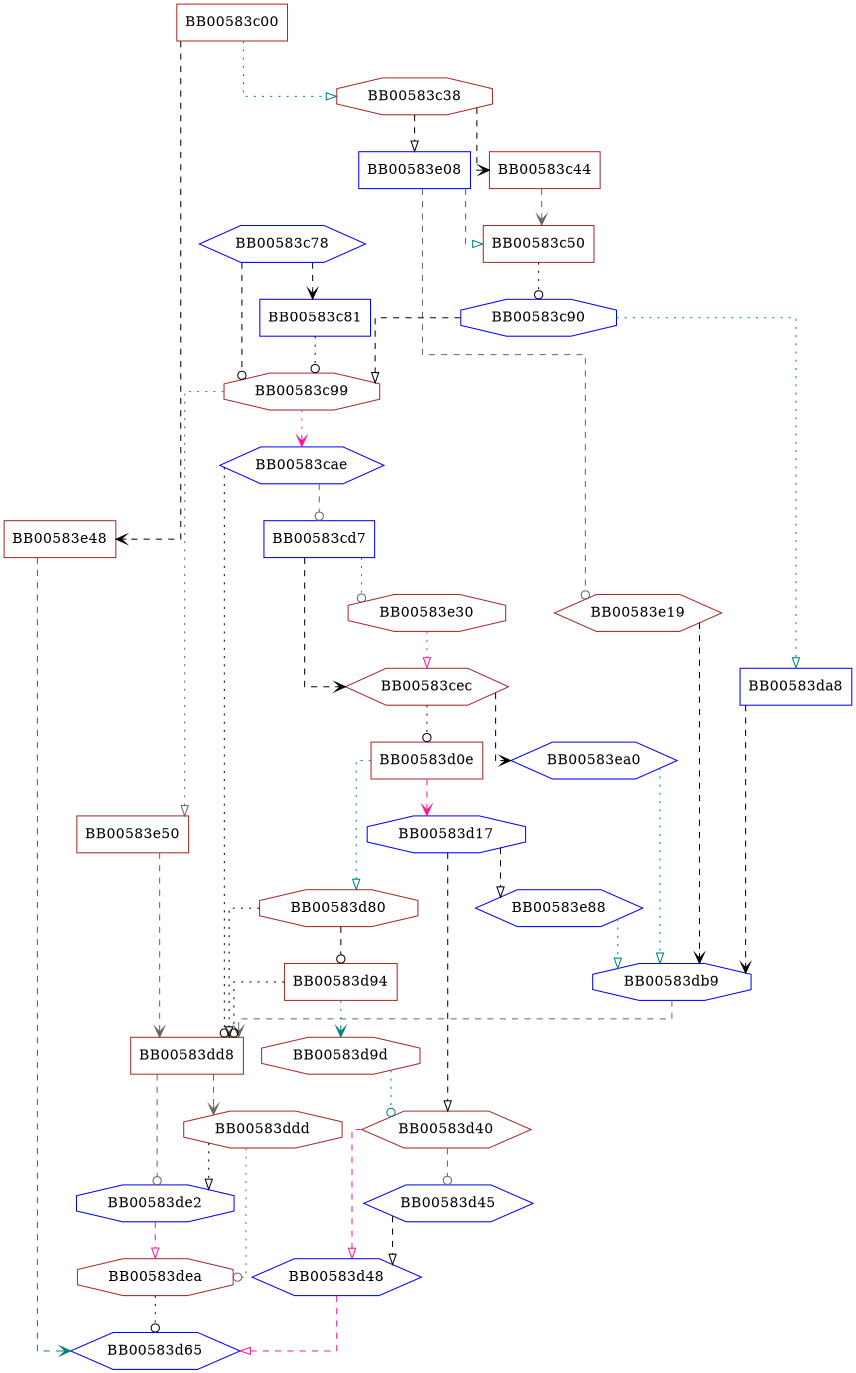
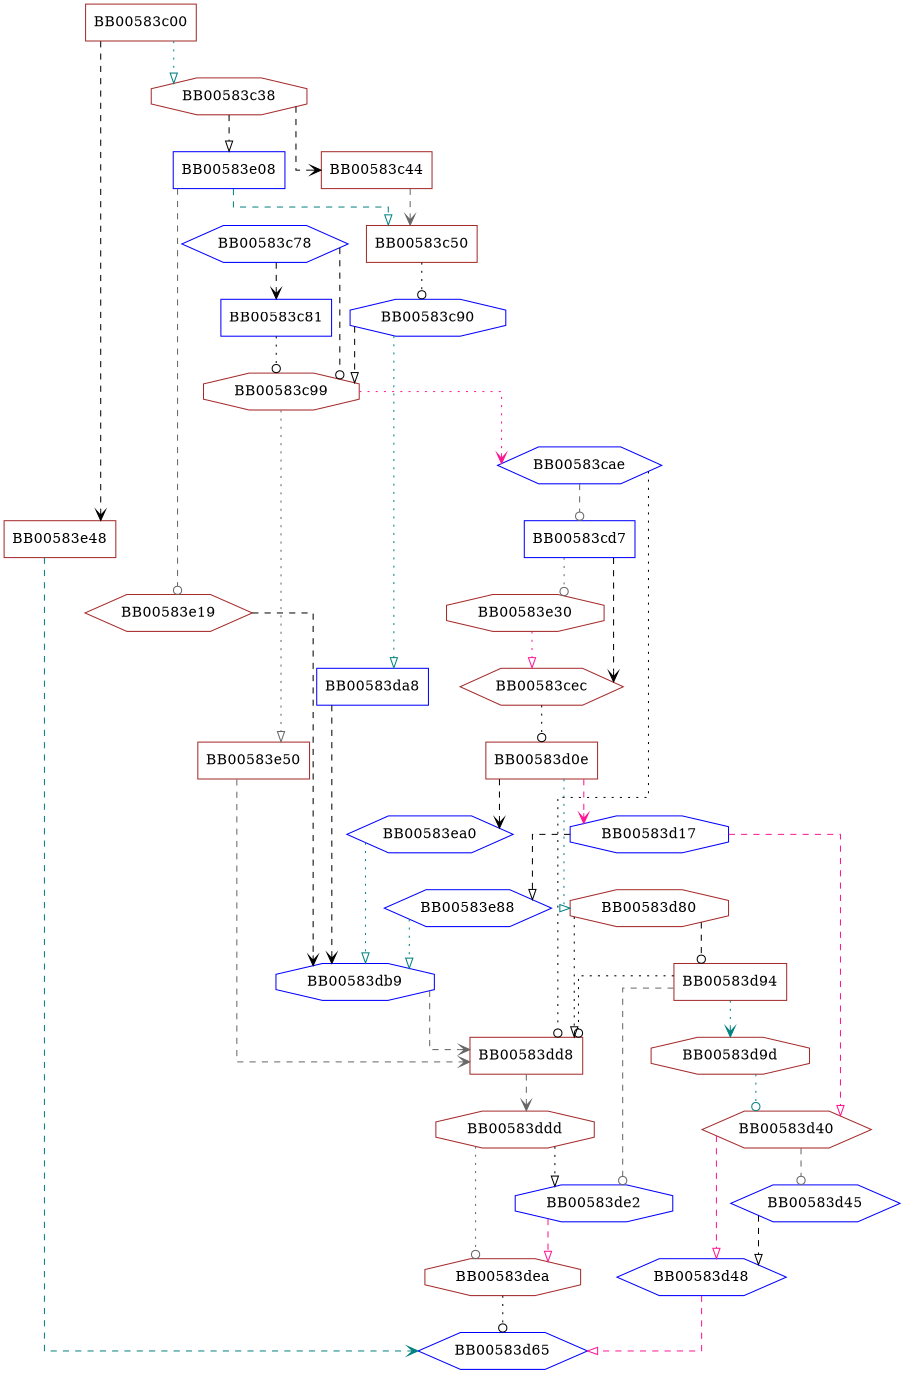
(496, 729) -> (499, 799)
(448, 977) -> (840, 914)
(157, 1126) -> (623, 1057)
